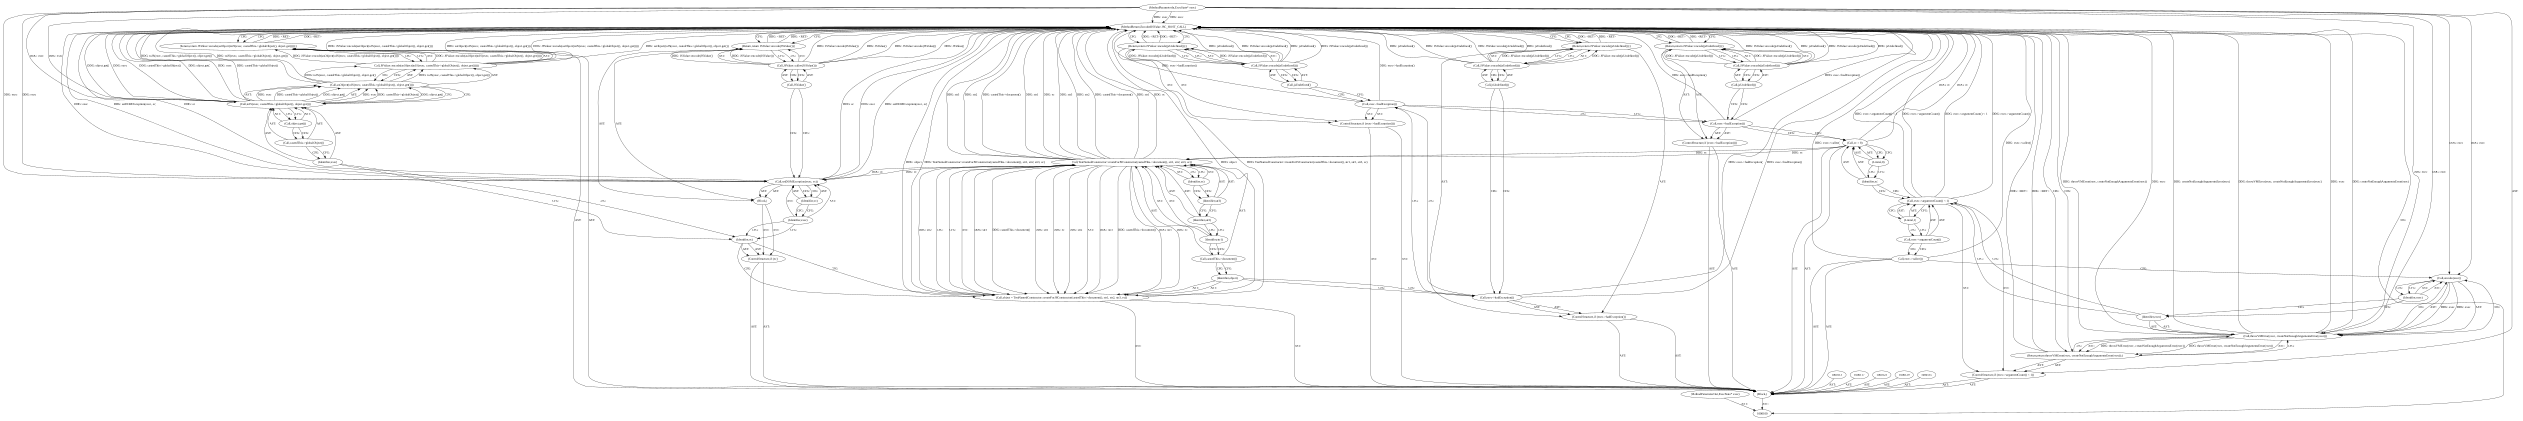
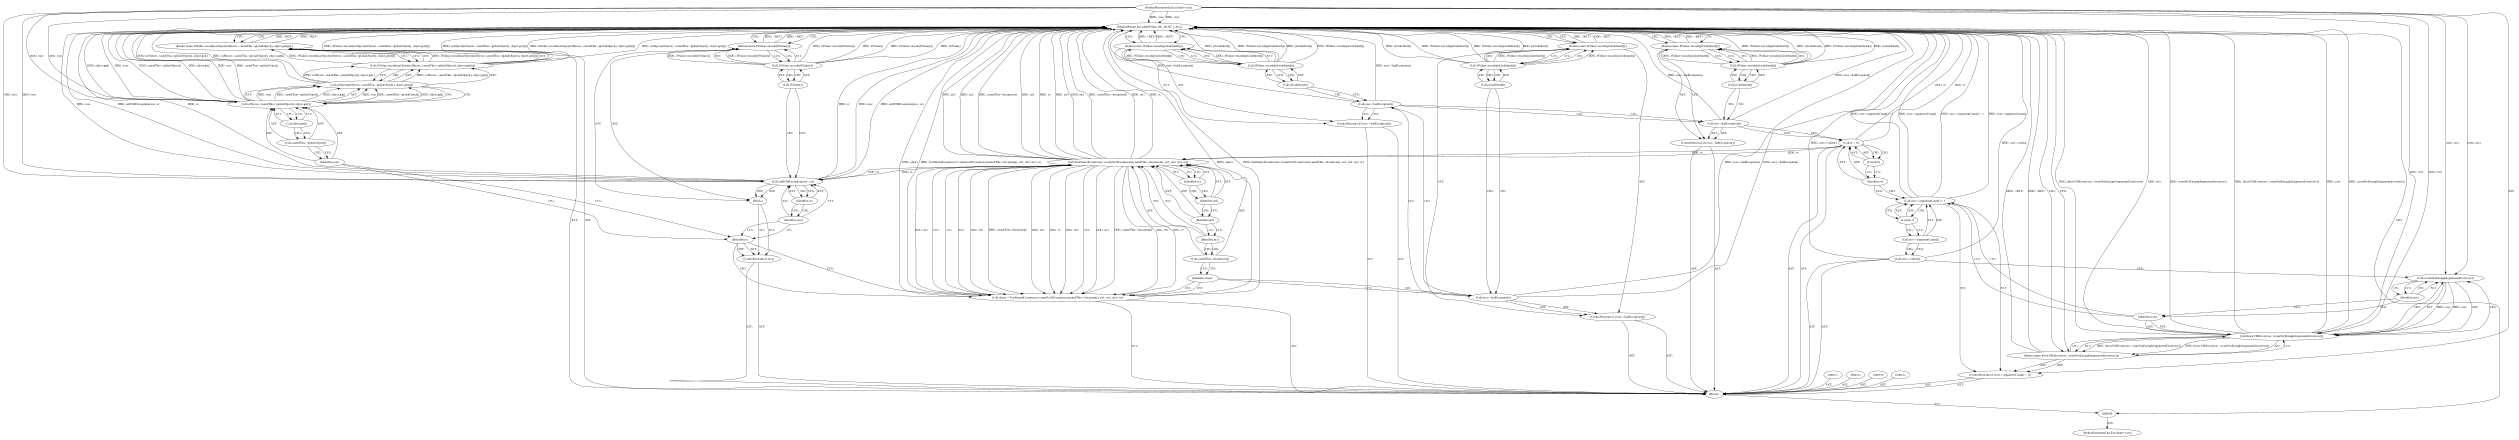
(797, 66) -> (793, 66)
(2449, 278) -> (2446, 278)
(1837, 375) -> none
(1739, 404) -> (2107, 422)
